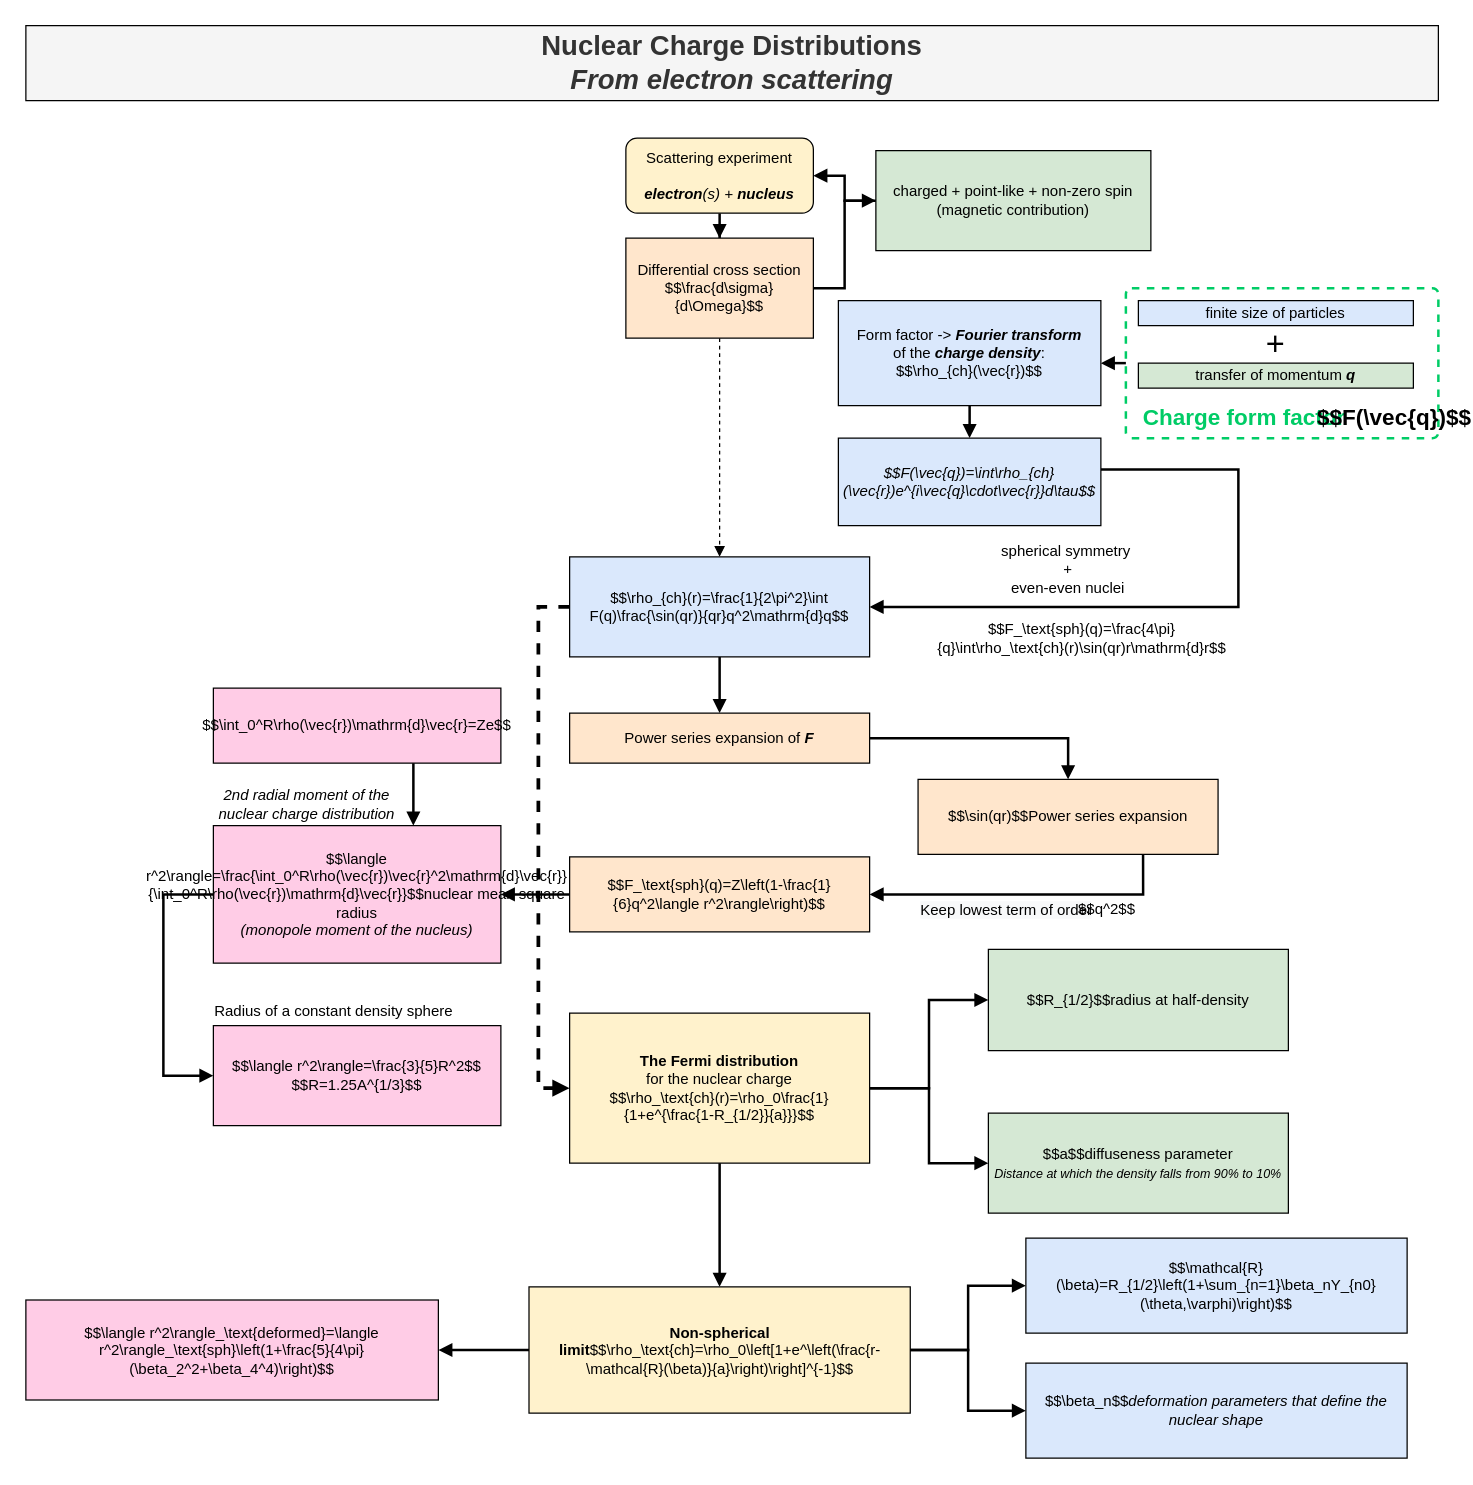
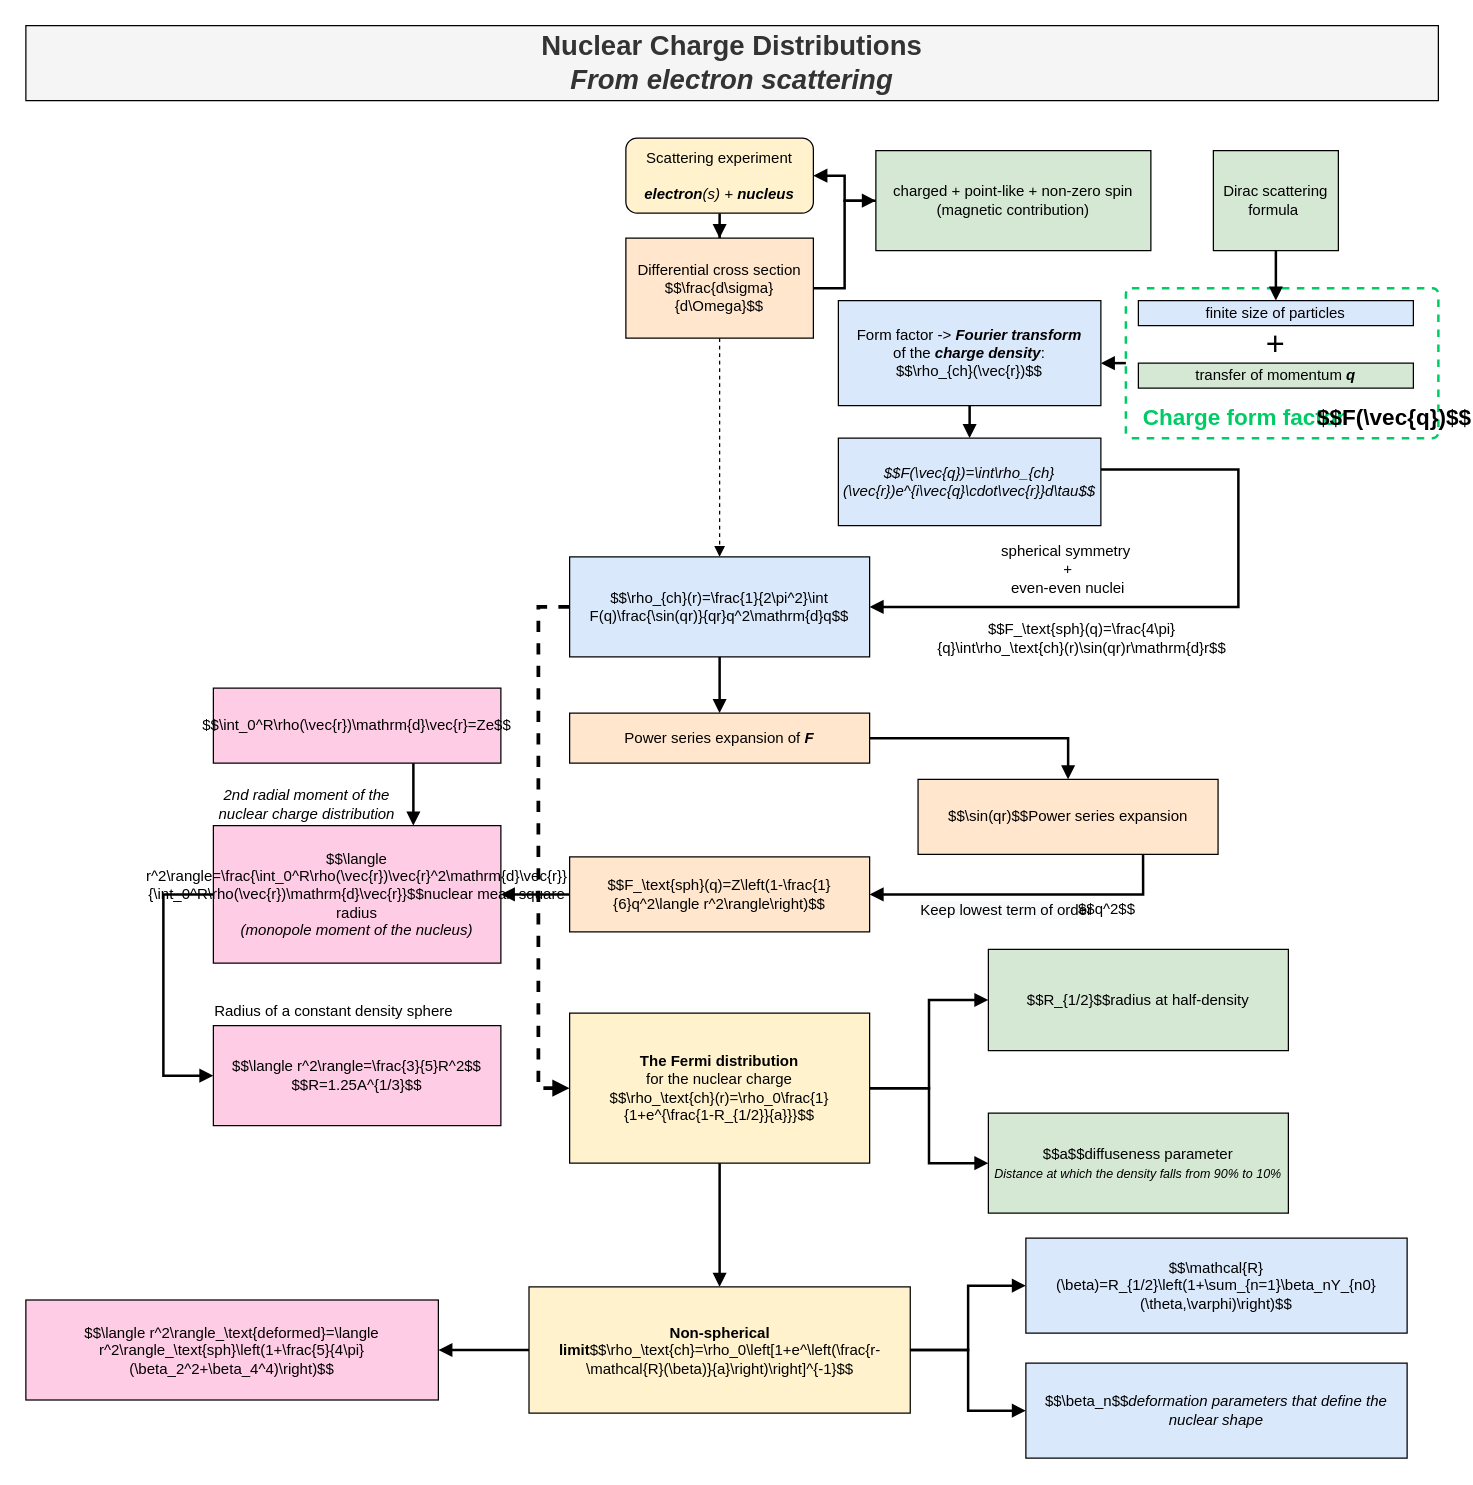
none -> (1276, 201)
none -> (1276, 270)
